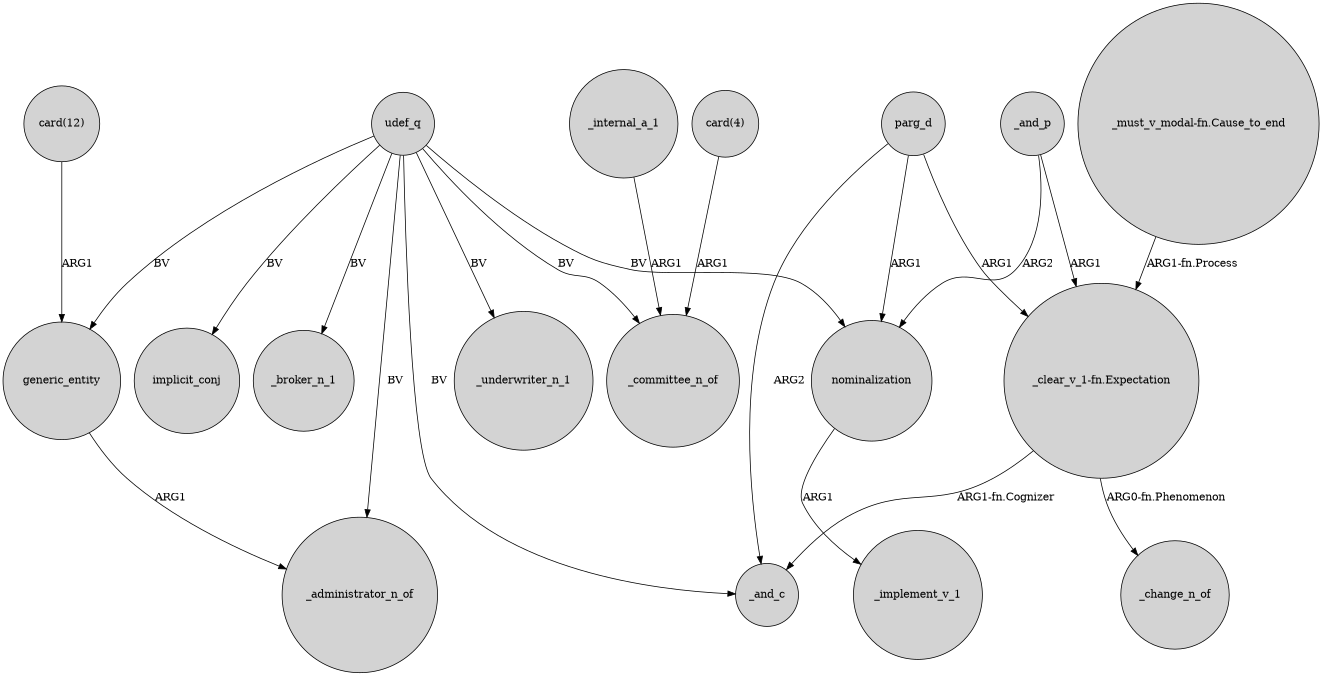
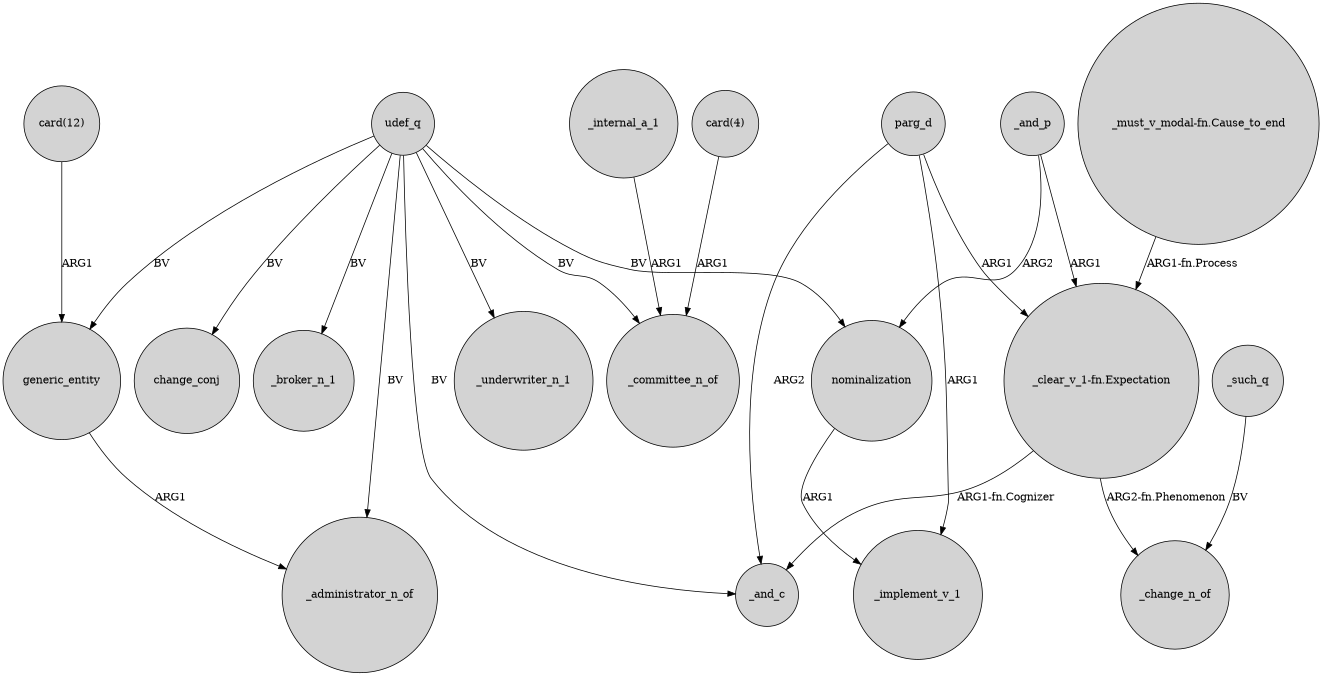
(895, 235) -> (944, 341)
(187, 381) -> (187, 381)
none -> (1248, 381)
(1166, 498) -> (1166, 498)
